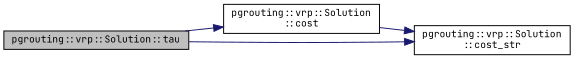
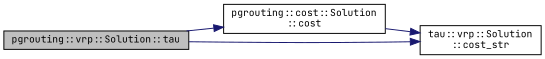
(302, 19) -> (304, 19)
(492, 40) -> (481, 40)
